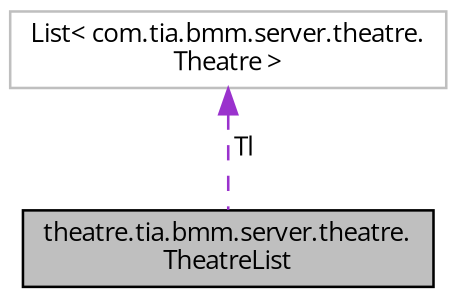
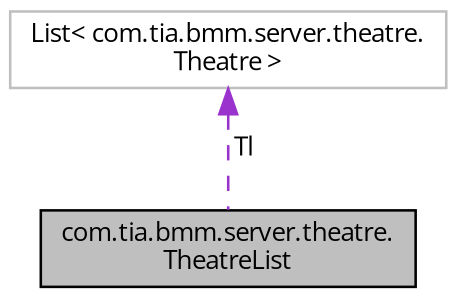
(228, 249) -> (228, 249)
